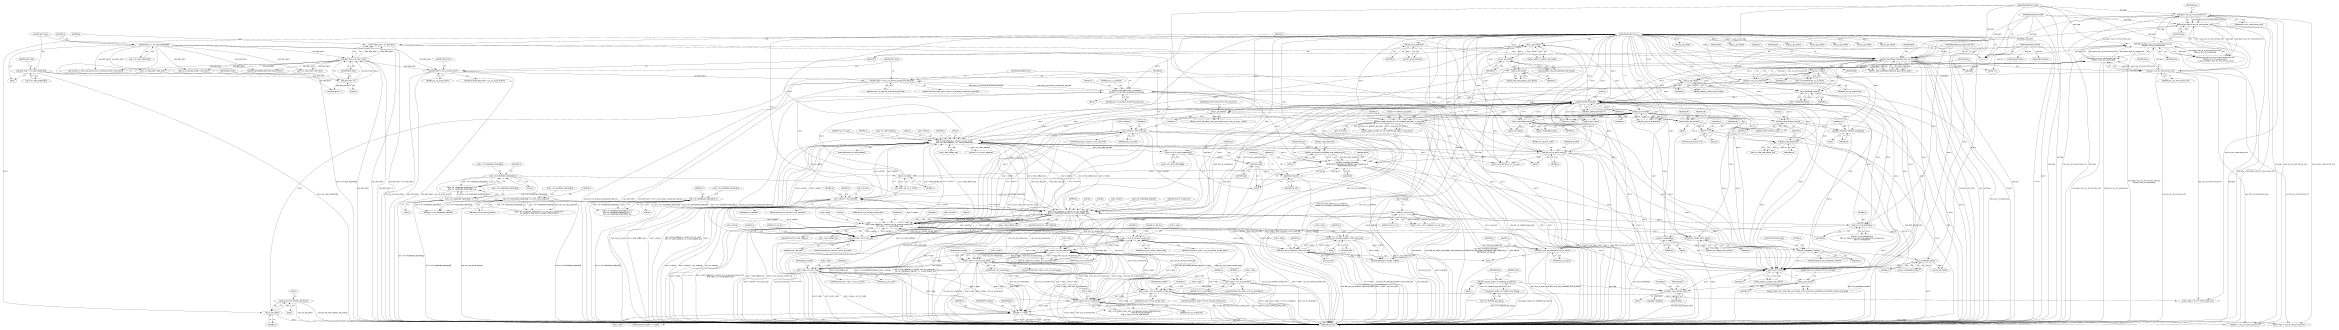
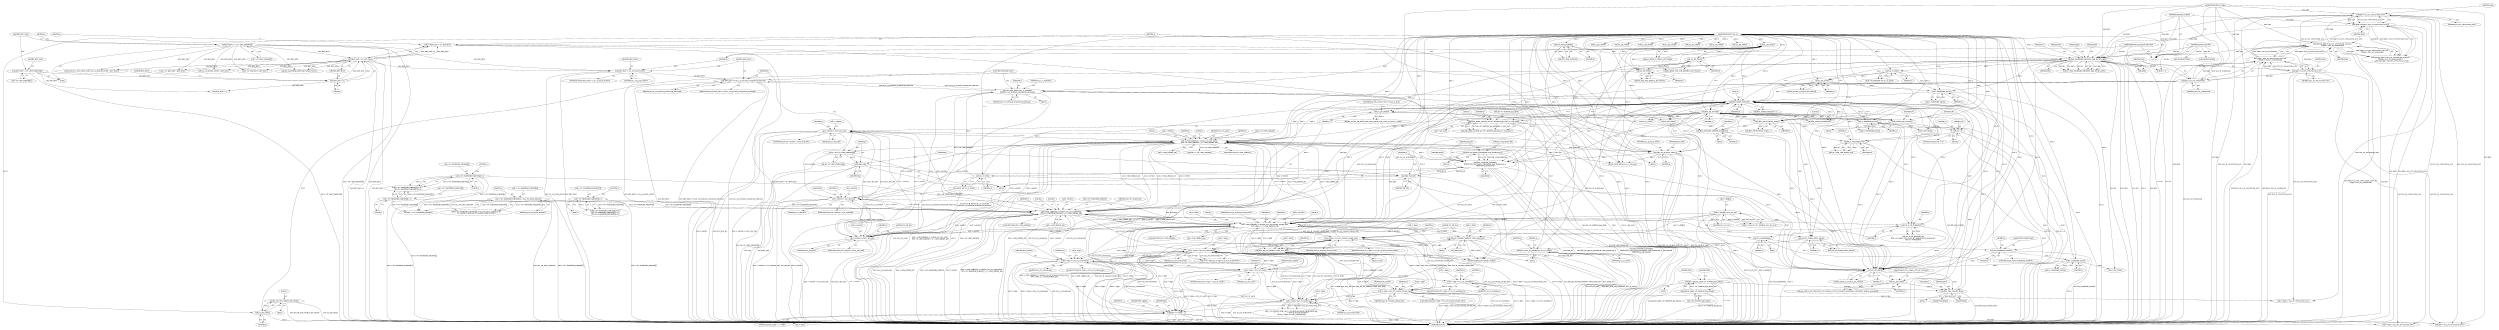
(2273, 69) -> (2484, 49)
